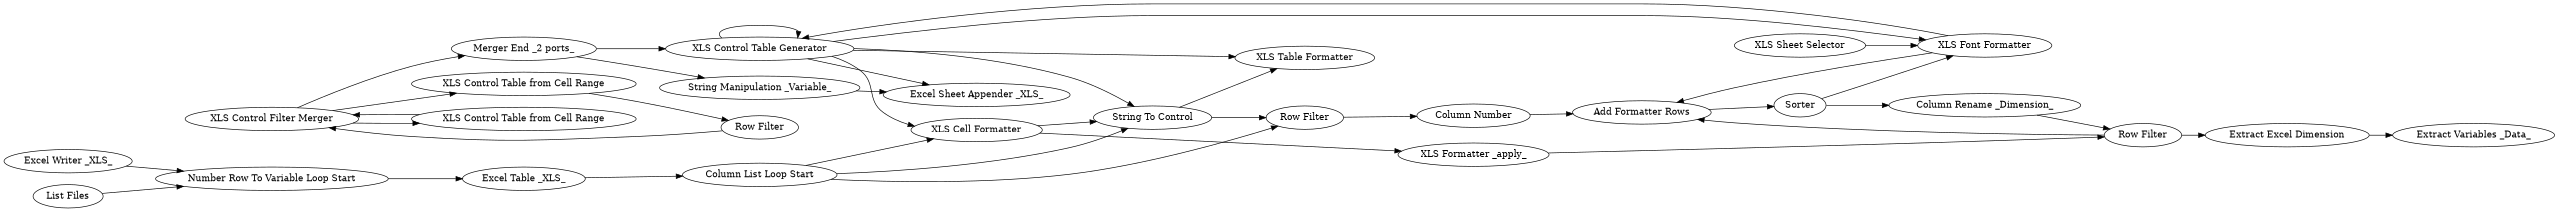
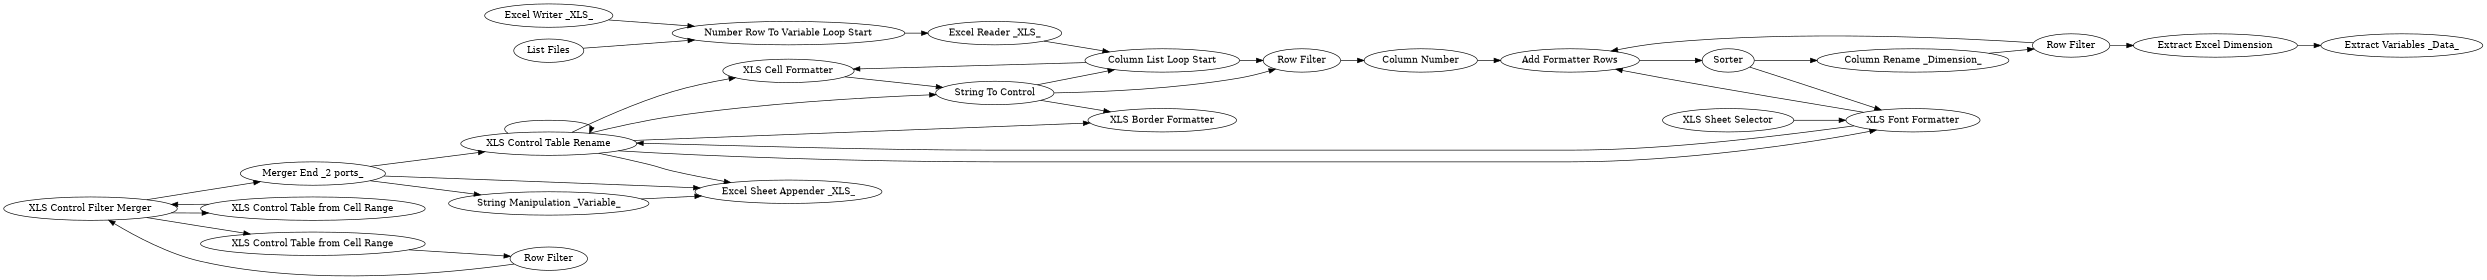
(760, 49) -> (549, 144)
(1305, 58) -> (1162, 120)
(1474, 155) -> none
(981, 163) -> (1073, 78)
(524, 179) -> (995, 33)
none -> (539, 182)
